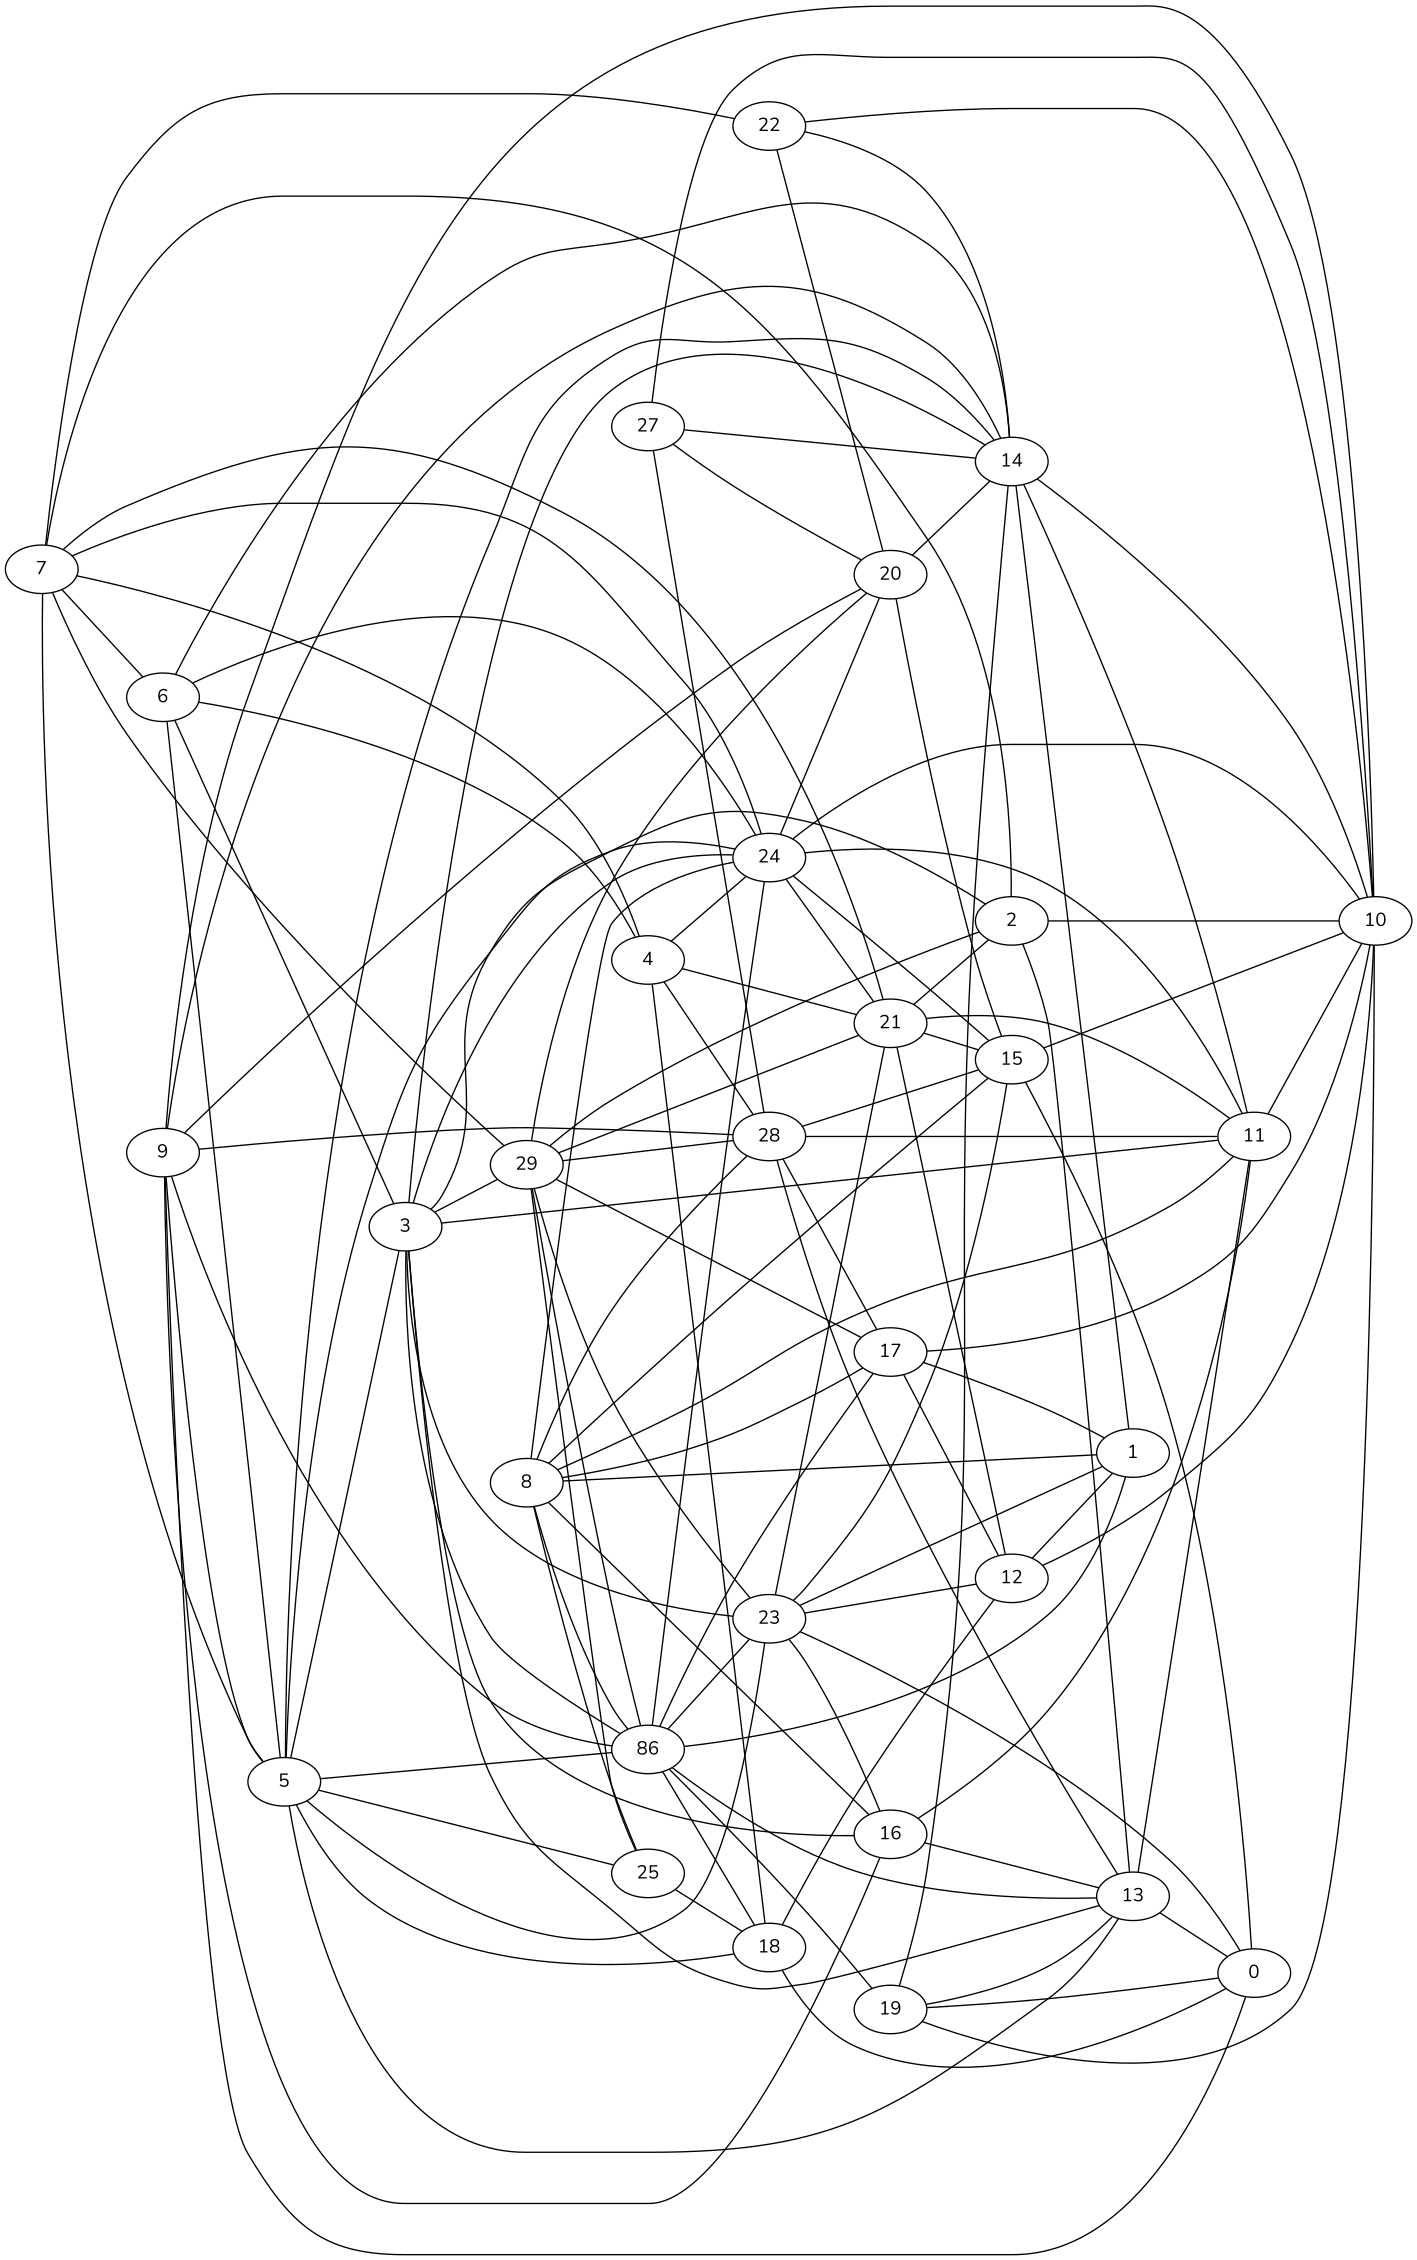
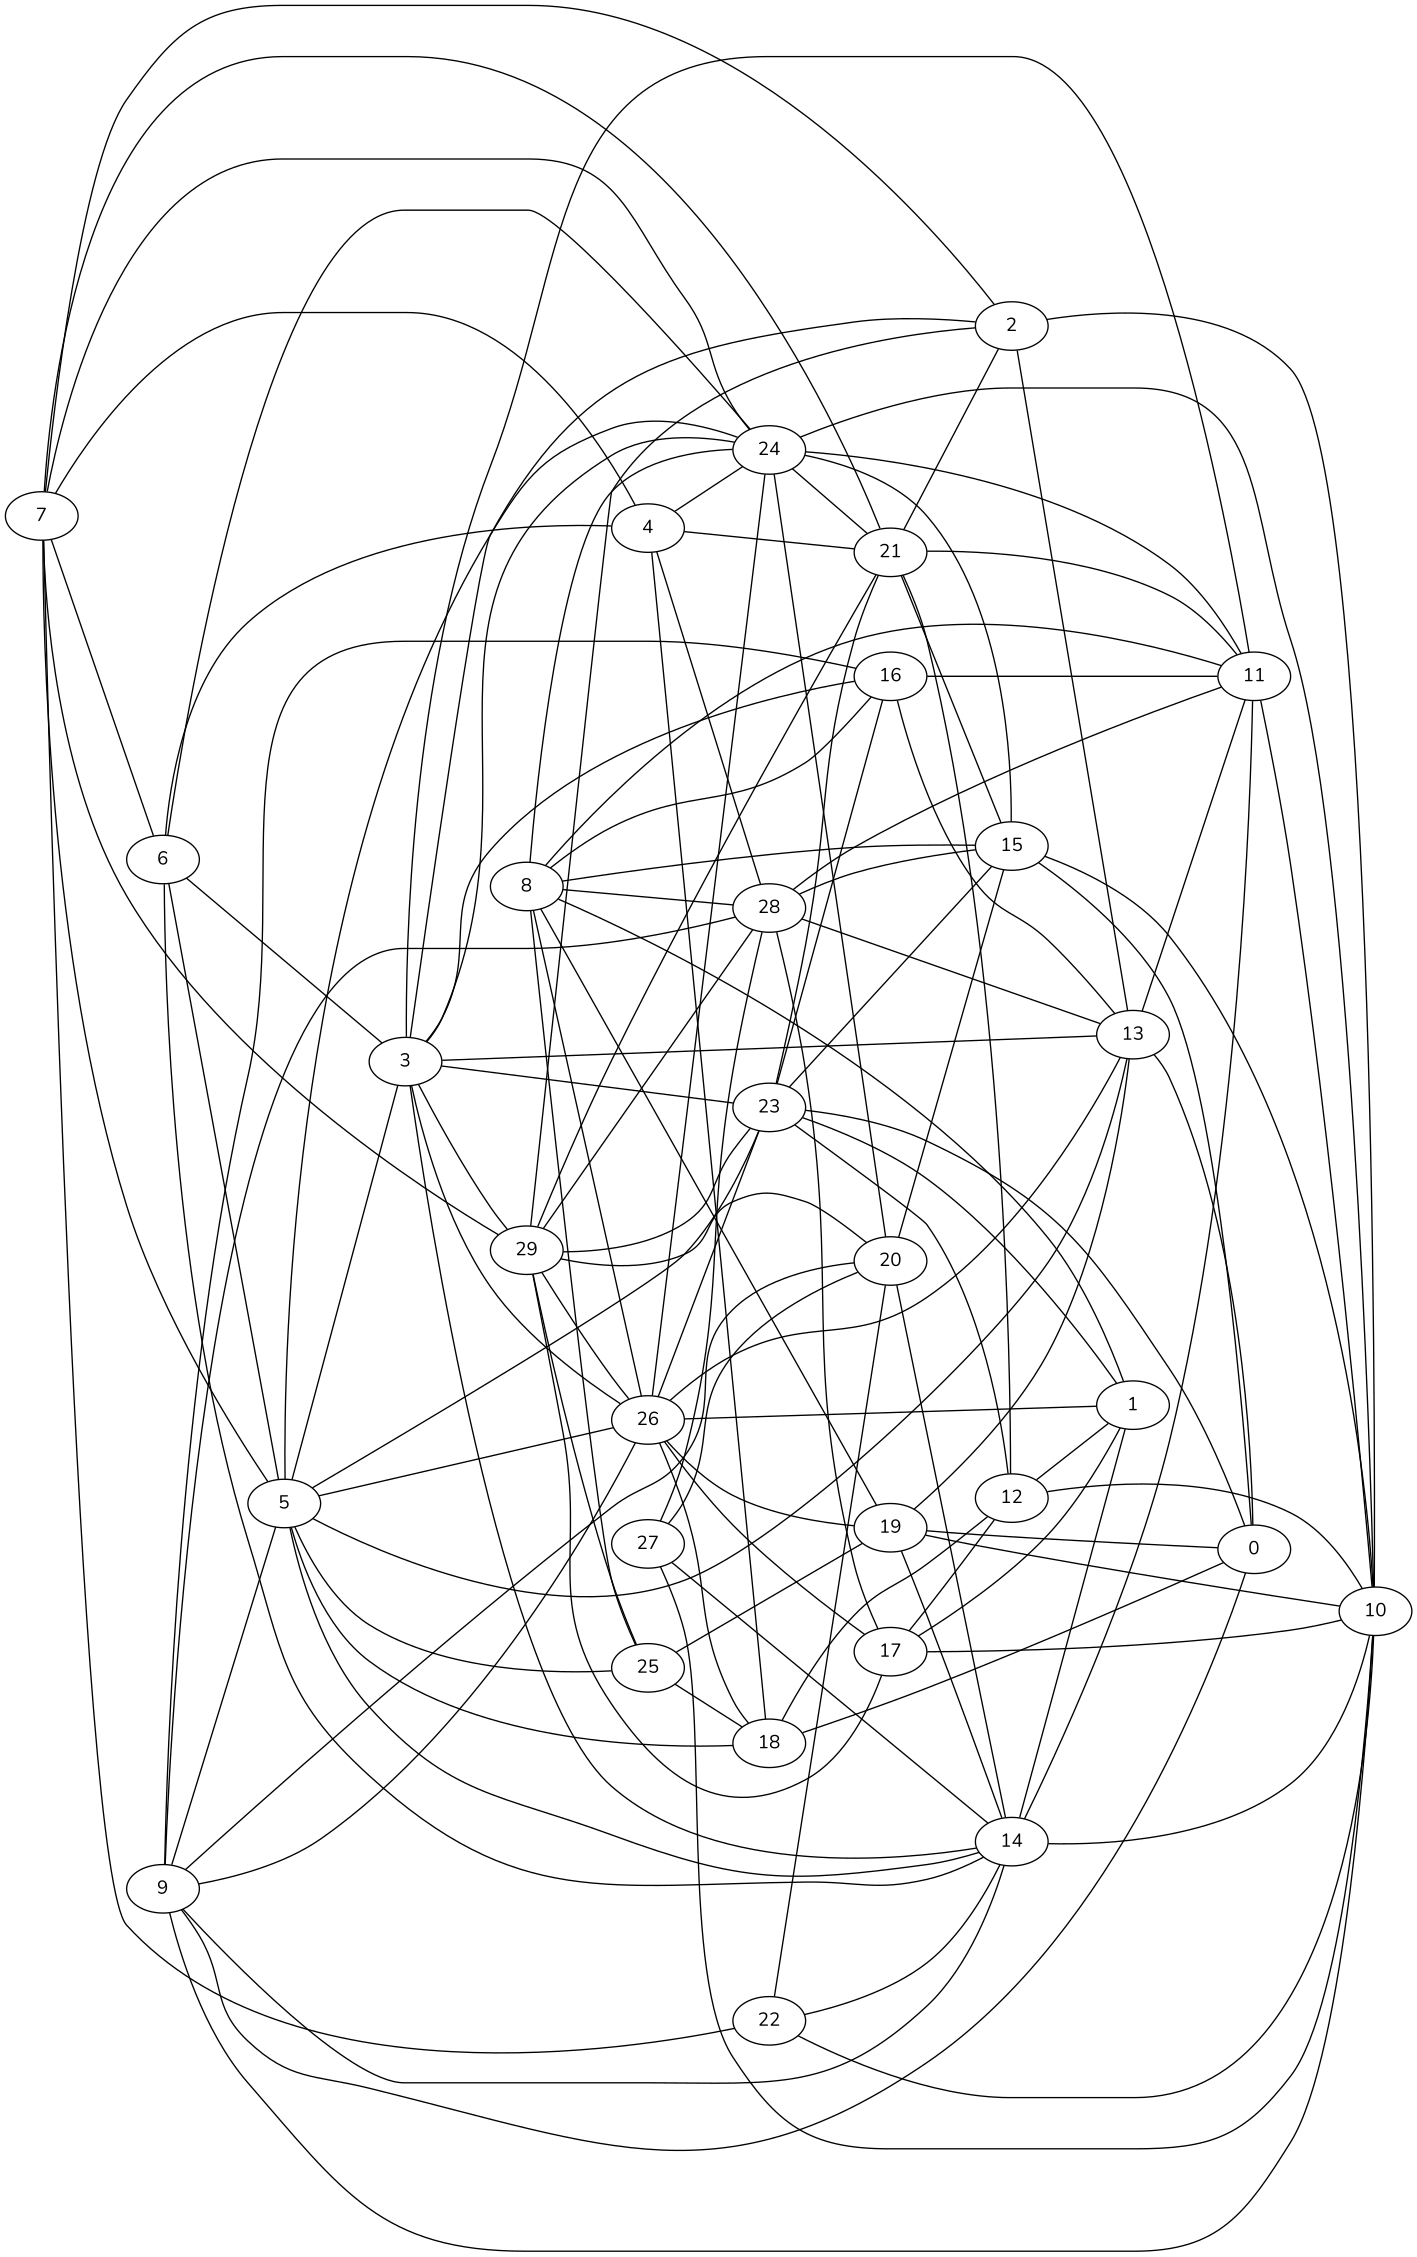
(719, 1439) -> (700, 1192)
none -> (769, 1598)
(648, 1750) -> (648, 1420)
